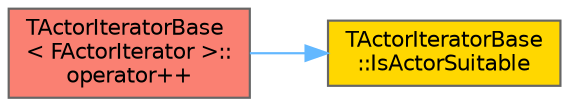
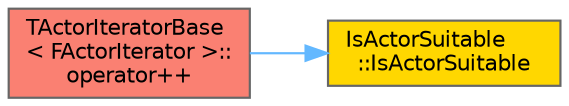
(444, 53) -> (444, 53)
